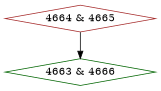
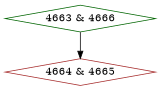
(80, 42) -> (80, 42)
